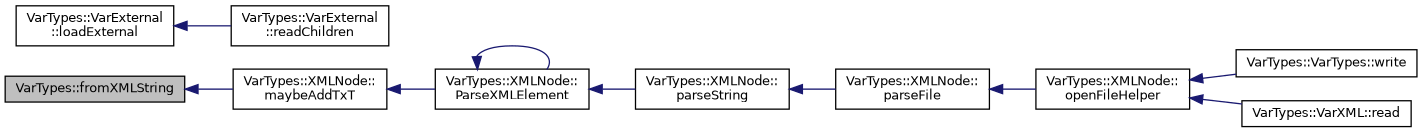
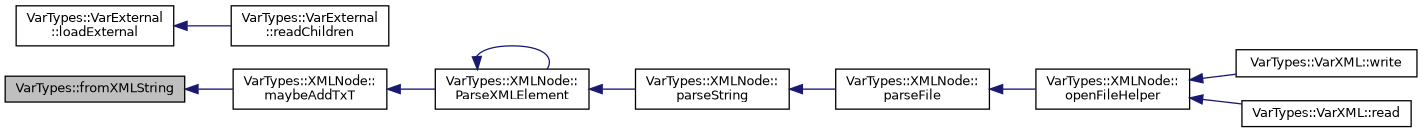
(1327, 63) -> (1327, 63)
